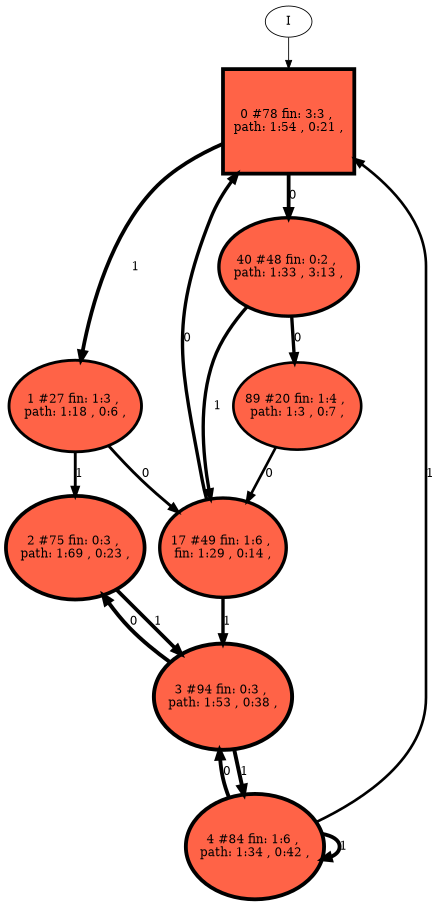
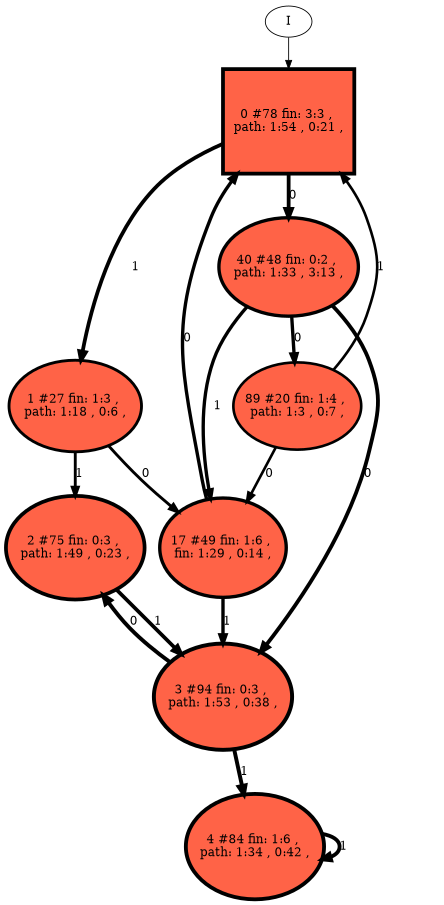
(426, 507) -> (377, 278)
(75, 548) -> (75, 548)
(223, 779) -> (360, 481)
